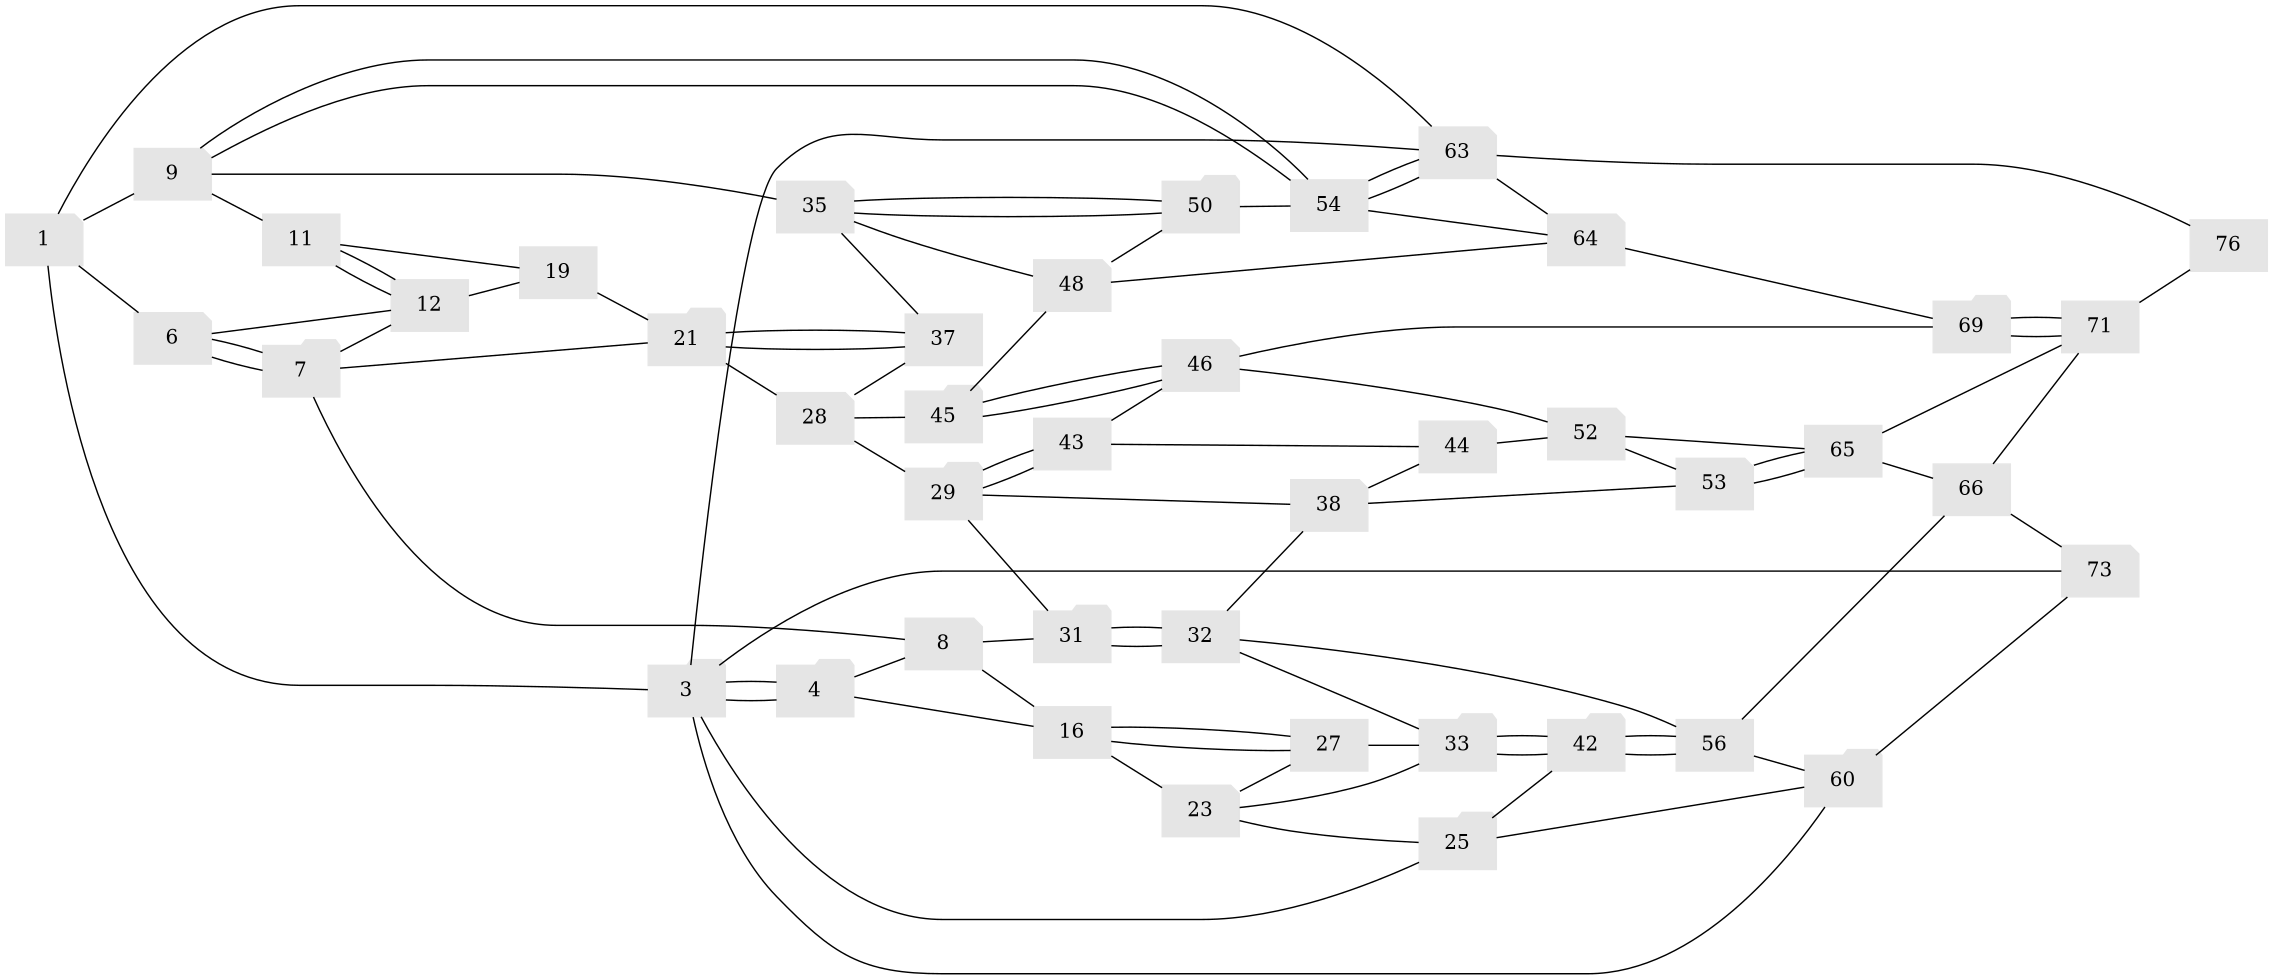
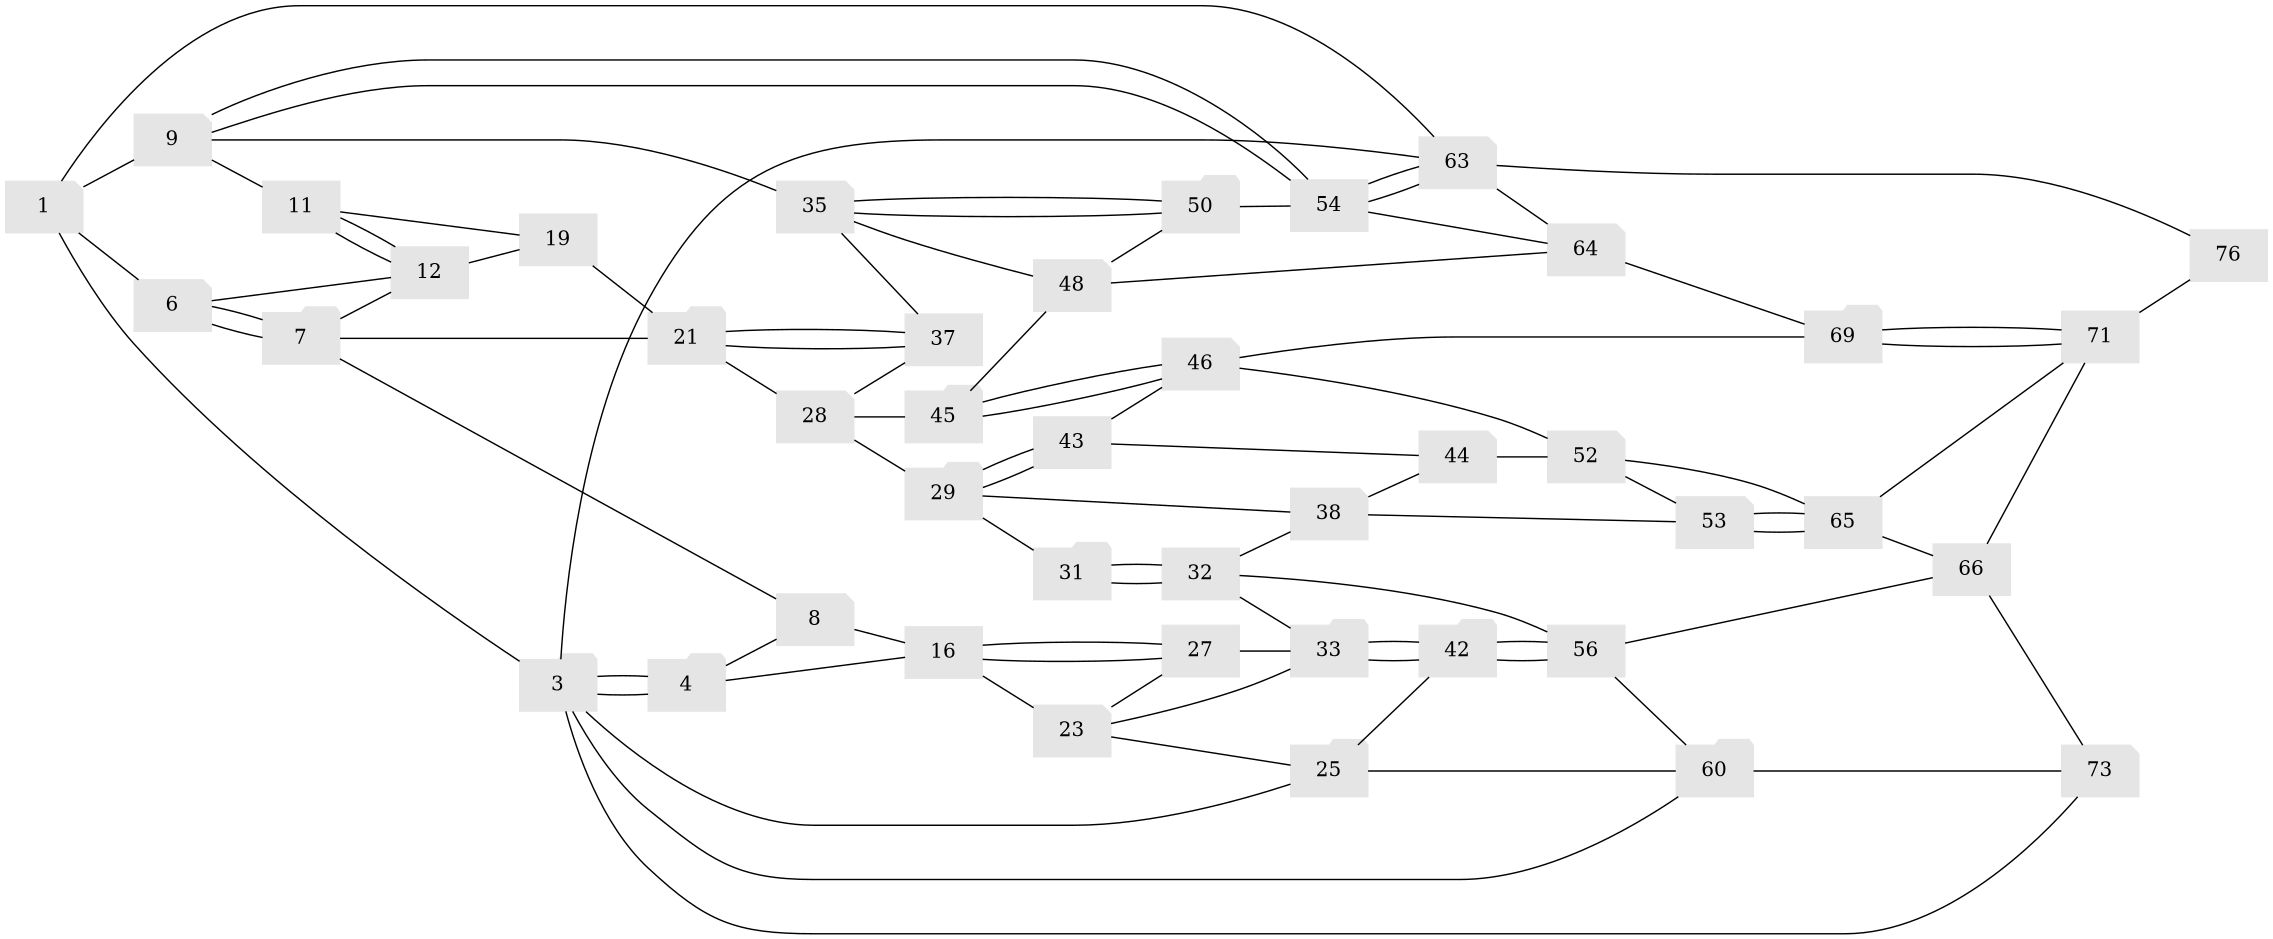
(1008, 640) -> none
